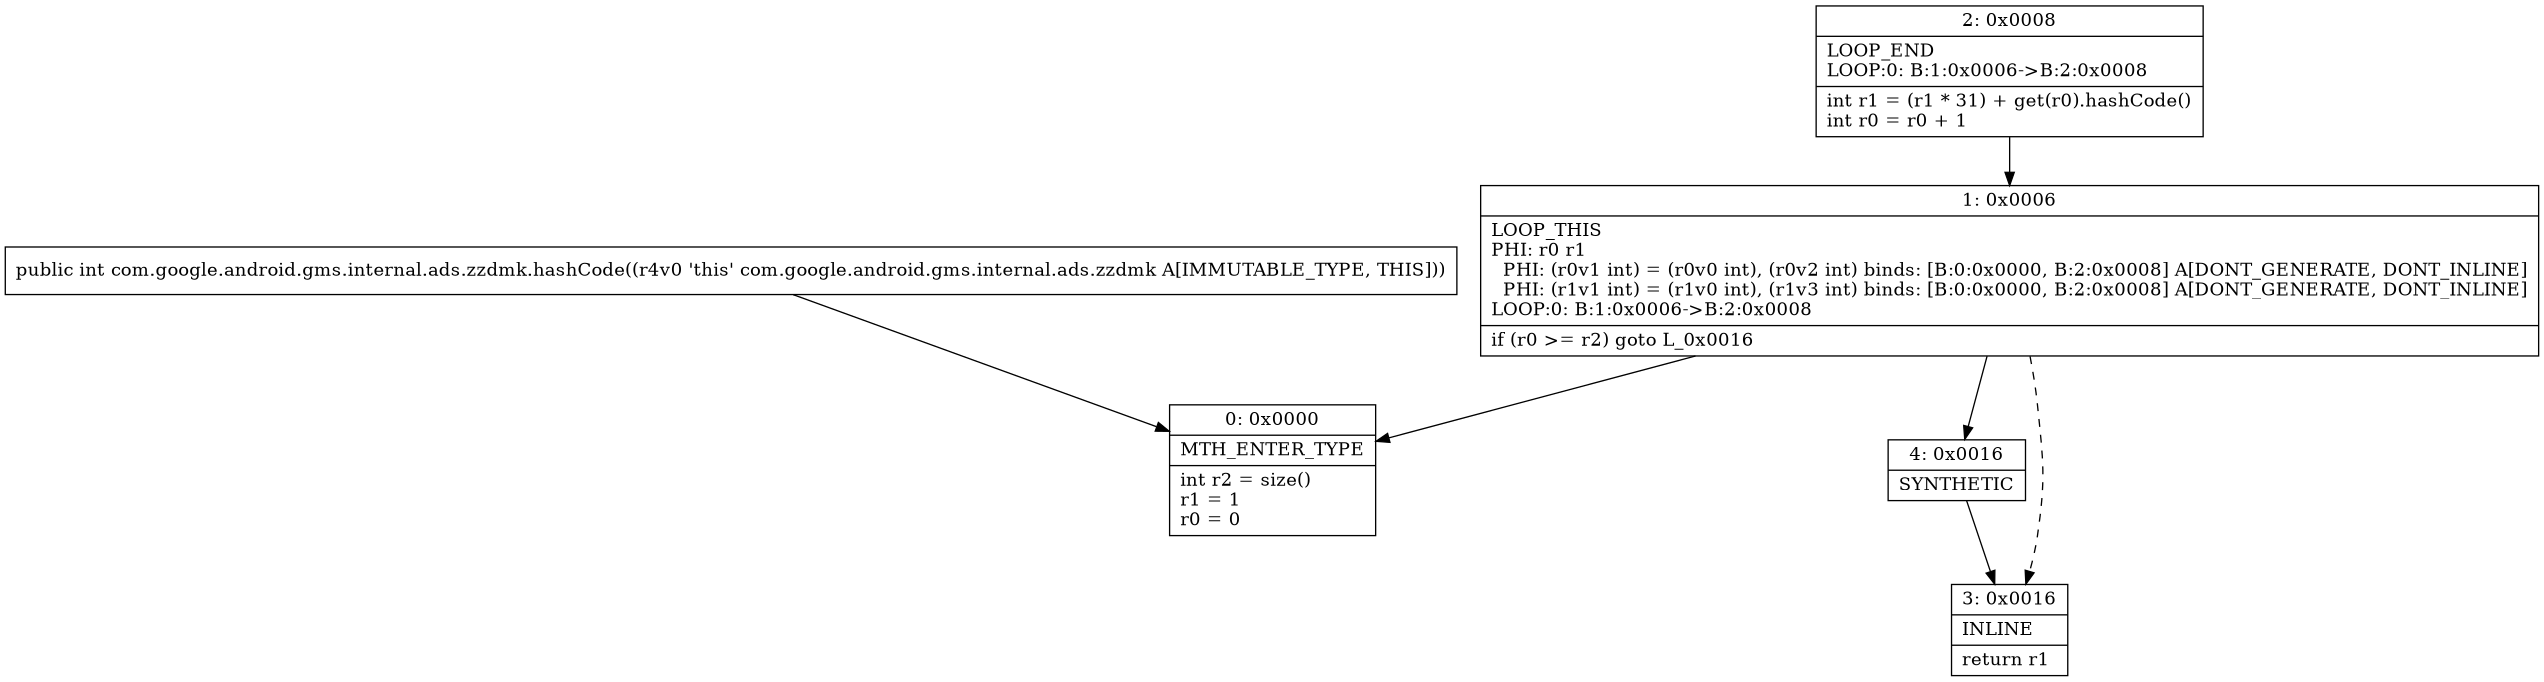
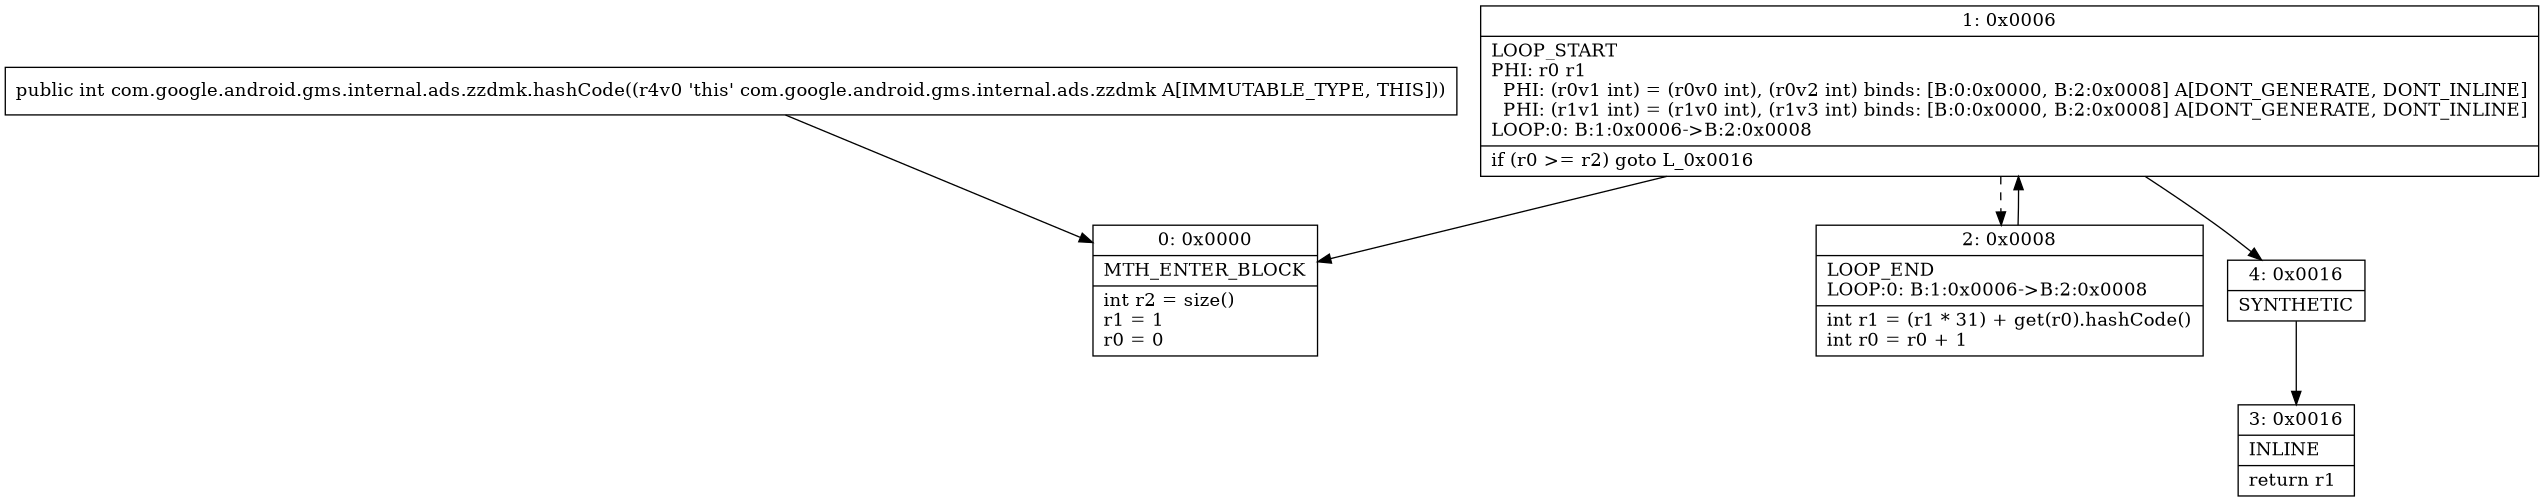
(1547, 230) -> (1555, 51)
(1273, 450) -> (1205, 270)
(2043, 464) -> (2001, 194)
